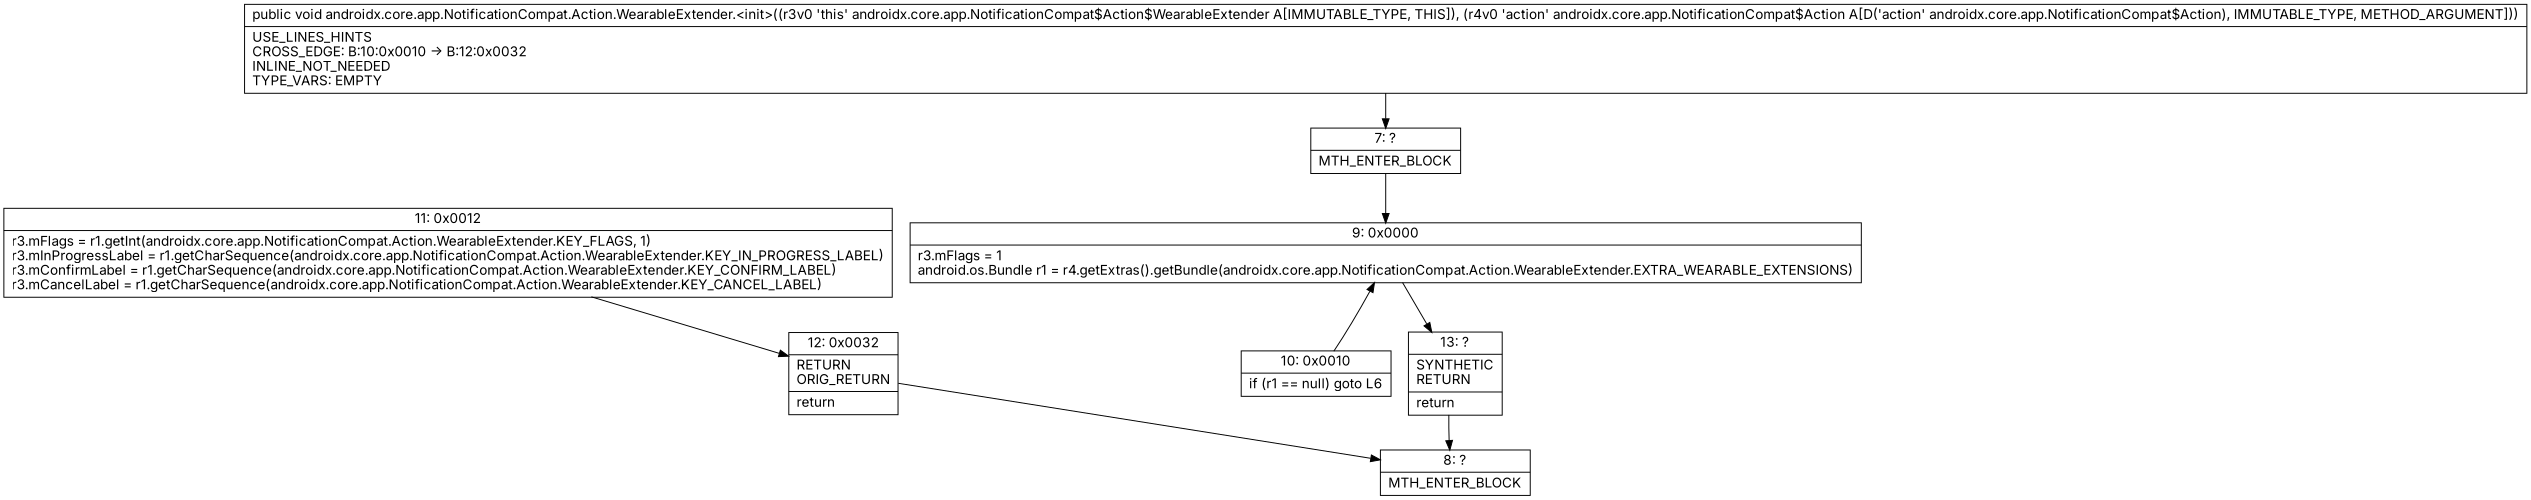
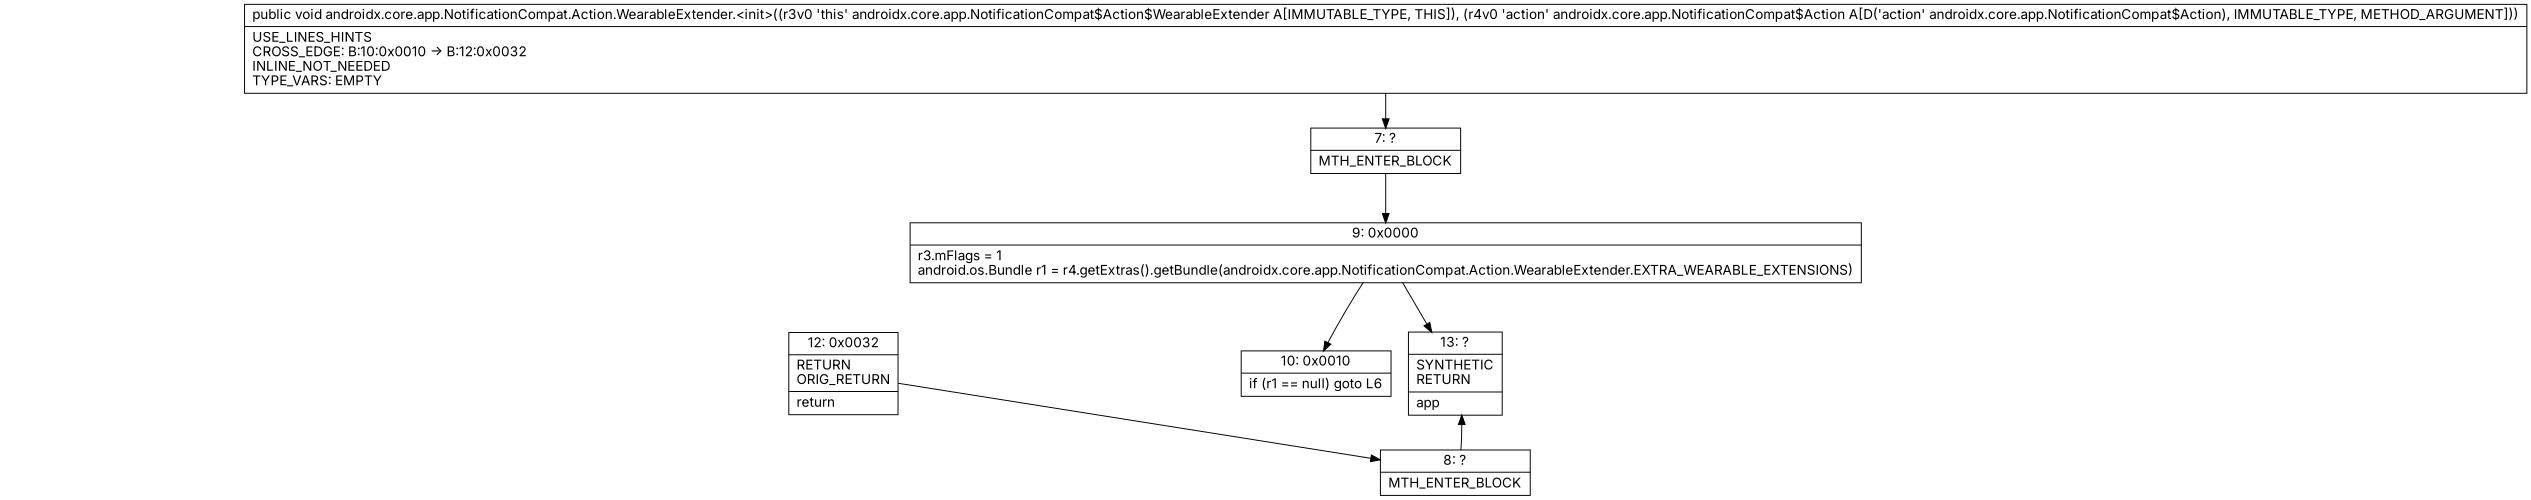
(448, 253) -> none
(1352, 322) -> (1345, 312)
(1435, 403) -> (1428, 403)
(1449, 428) -> (1462, 437)
